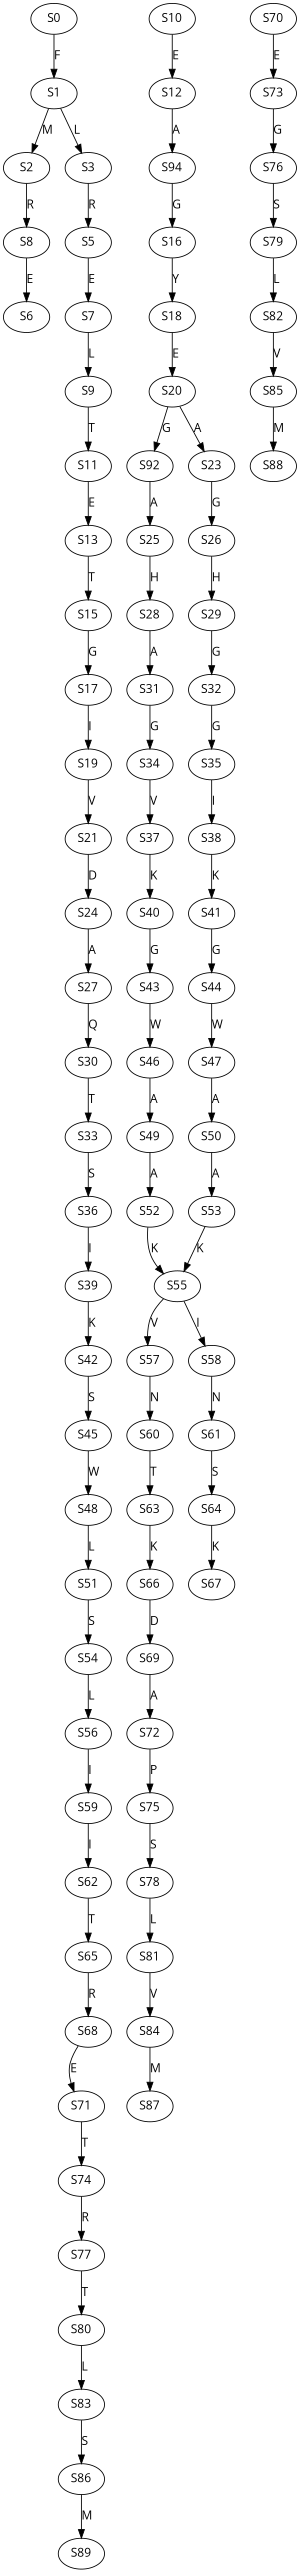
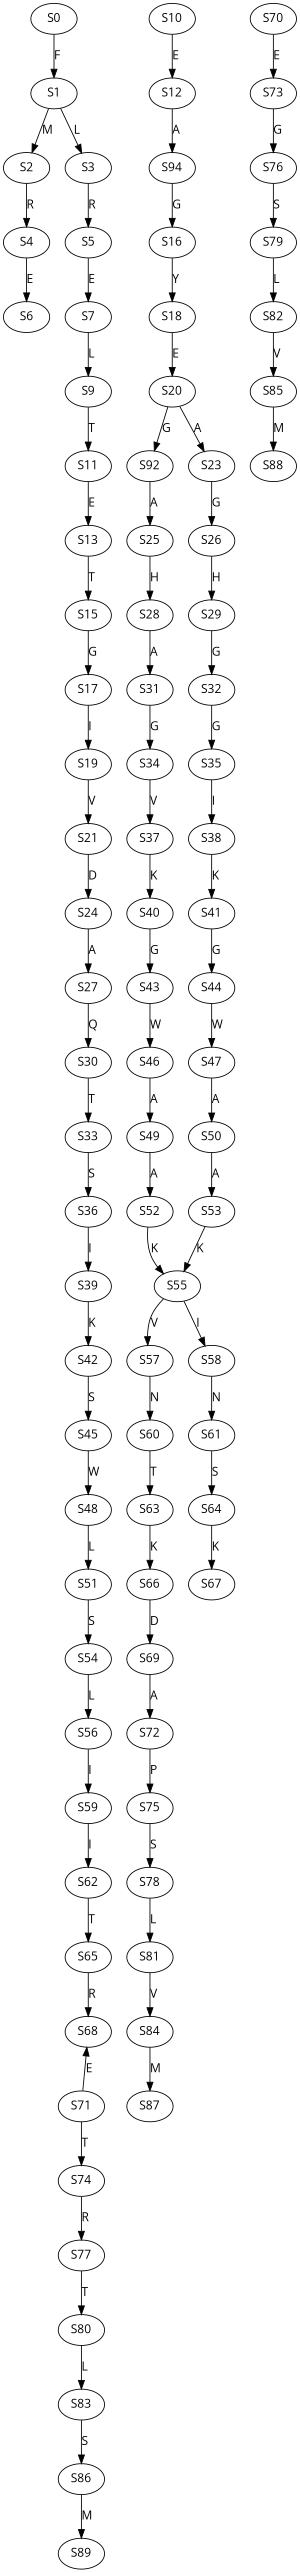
(27, 243) -> (27, 243)
(70, 2064) -> (84, 2073)
